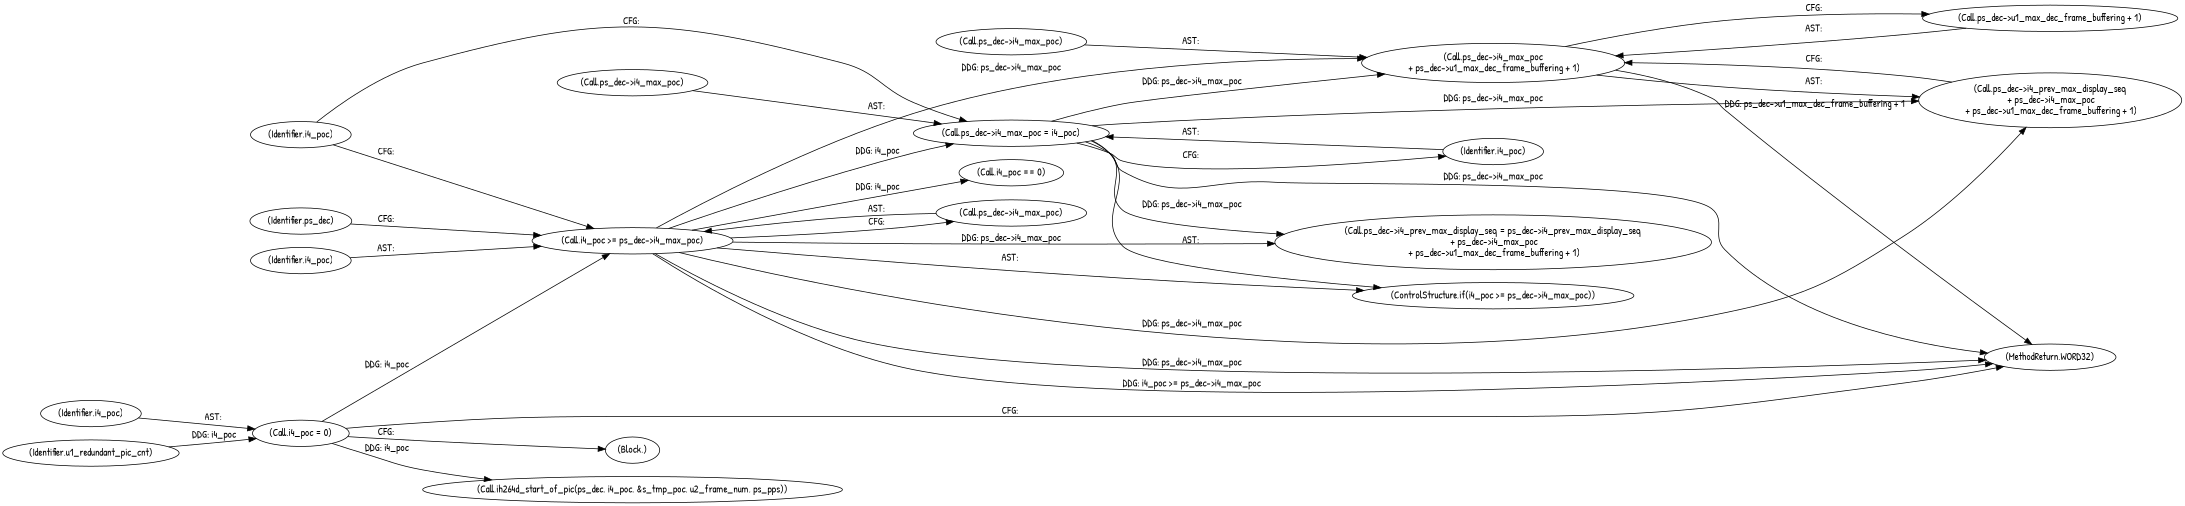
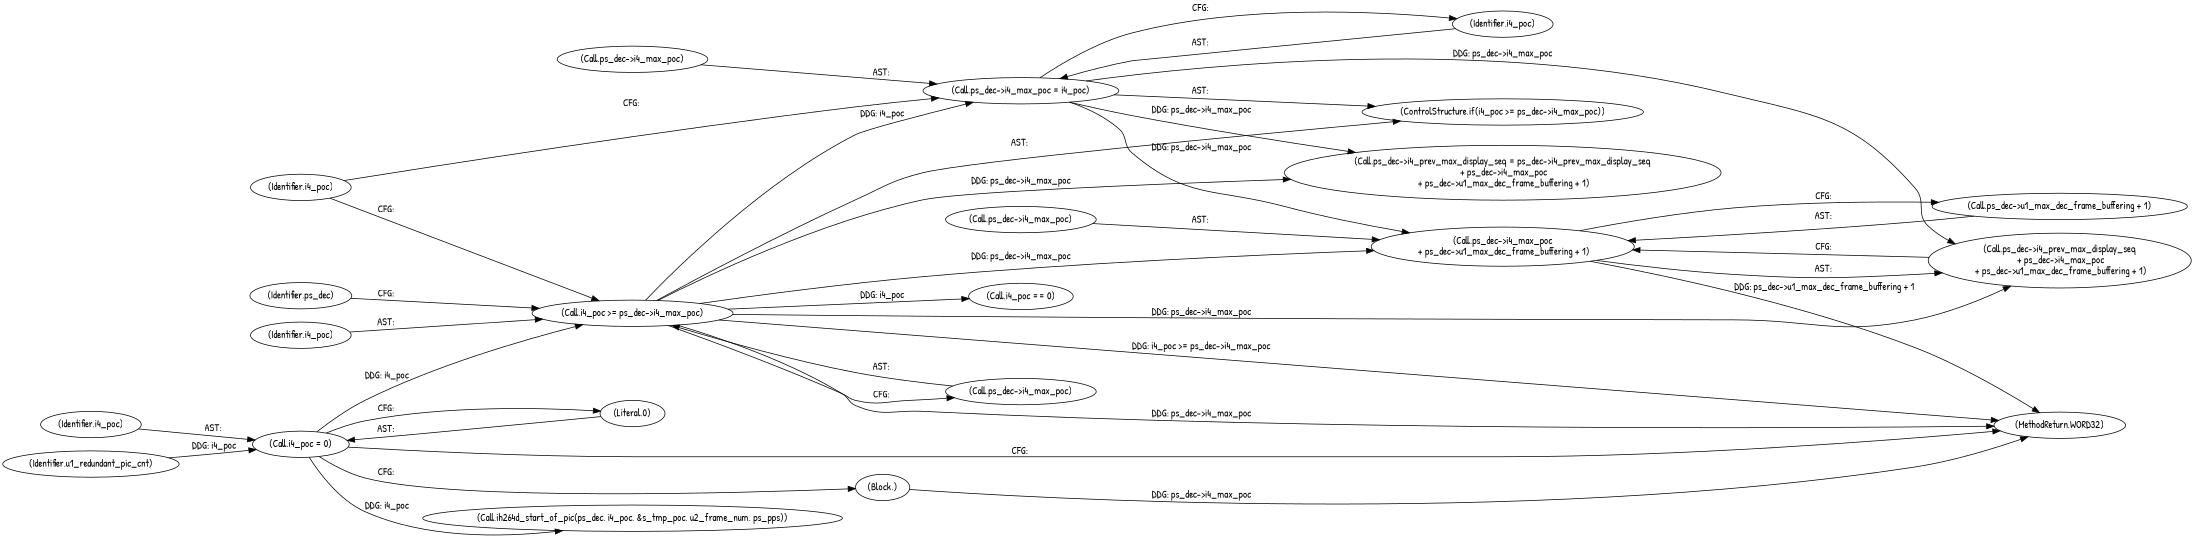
(1554, 187) -> (1468, 502)
none -> (633, 414)
